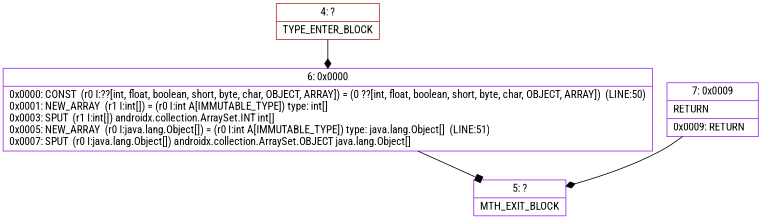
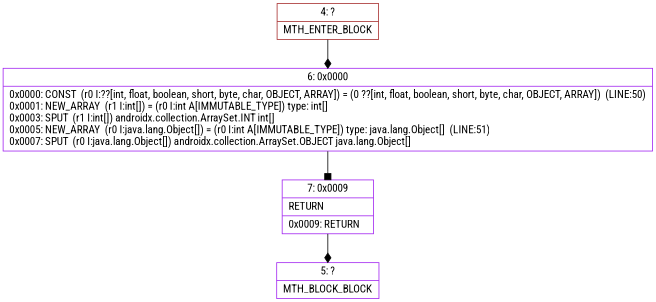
(328, 30) -> (328, 30)
(446, 164) -> (328, 162)
(520, 206) -> (328, 289)
